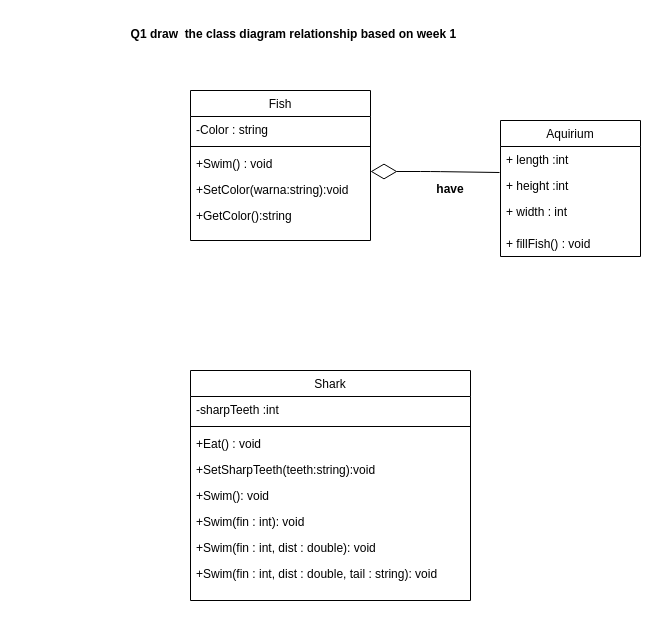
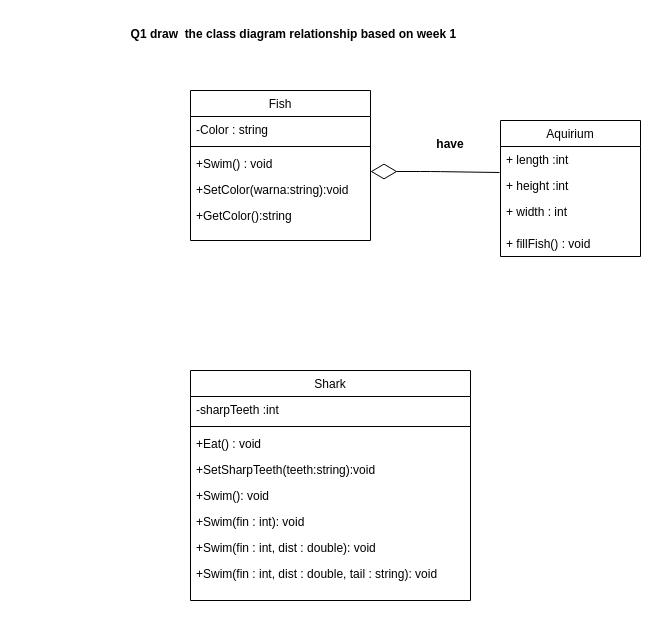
(451, 189) -> (451, 144)
